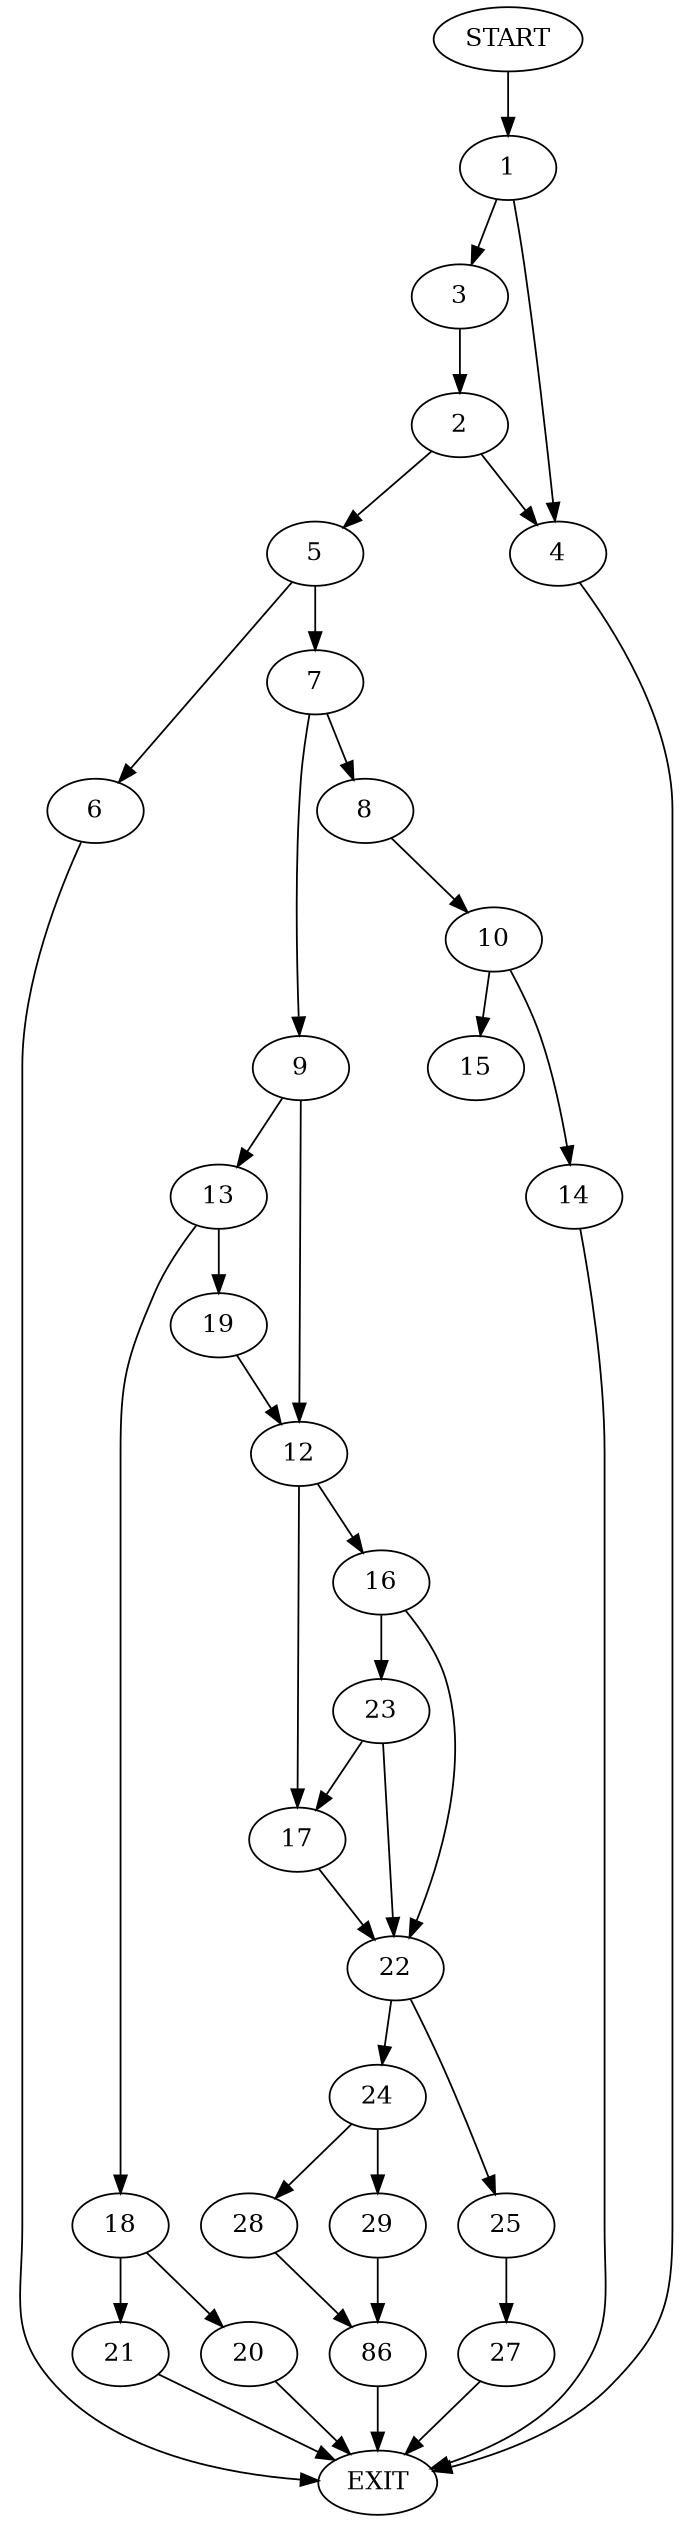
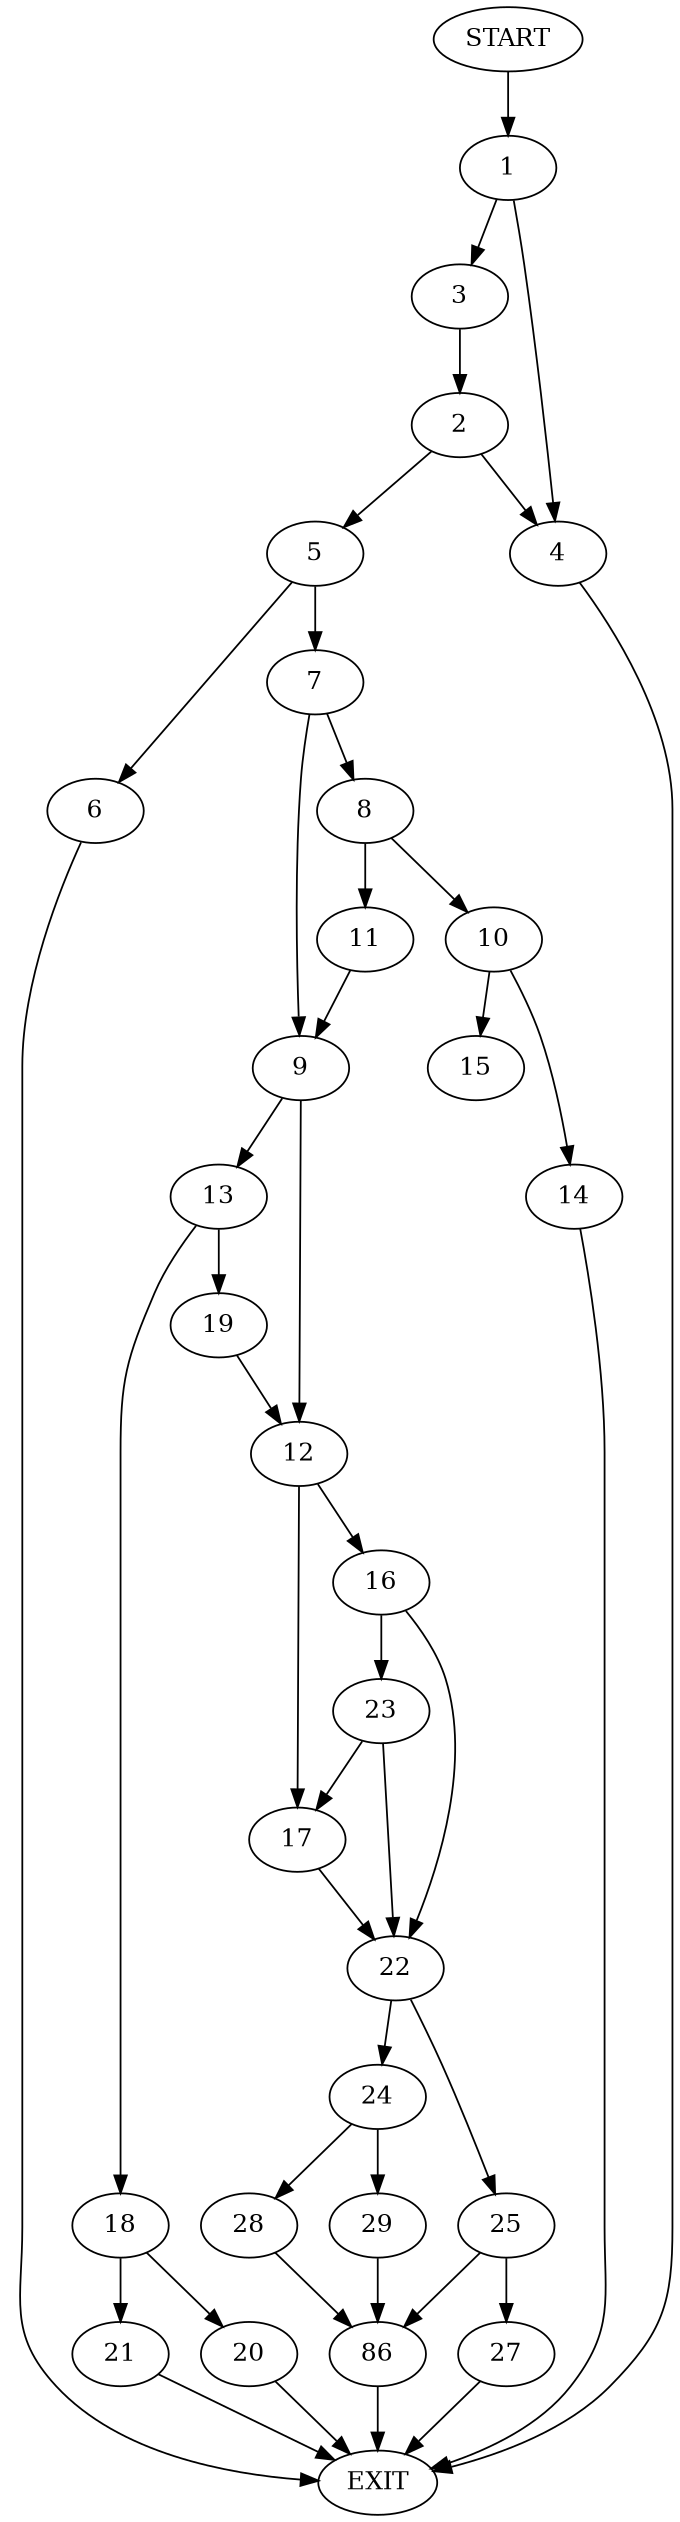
none -> (365, 939)
none -> (449, 2283)
